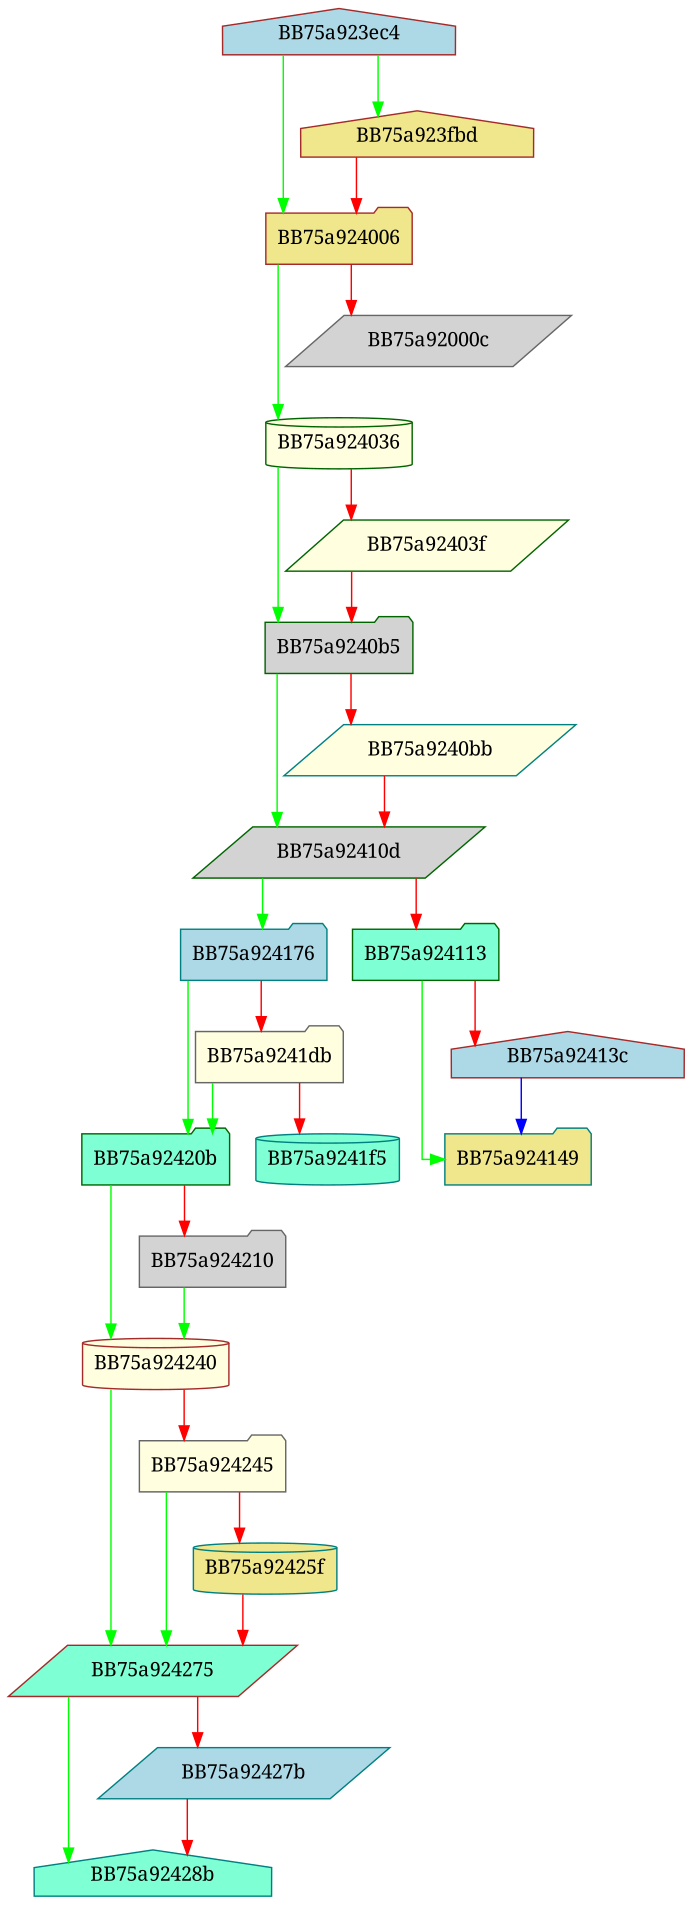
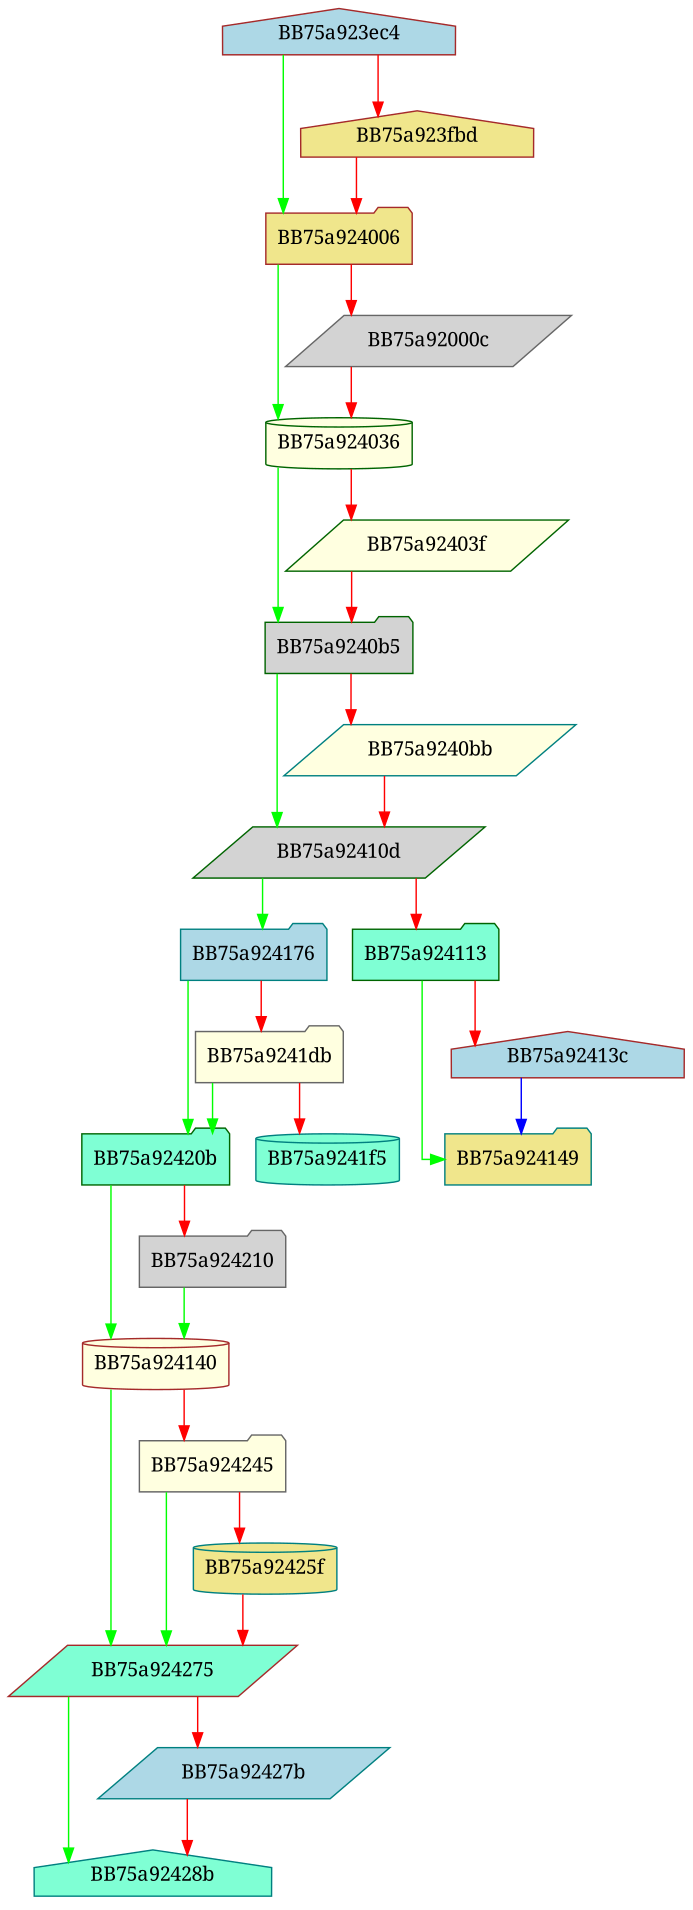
(378, 79) -> (378, 79)
none -> (351, 385)
(156, 1364) -> (156, 1364)
